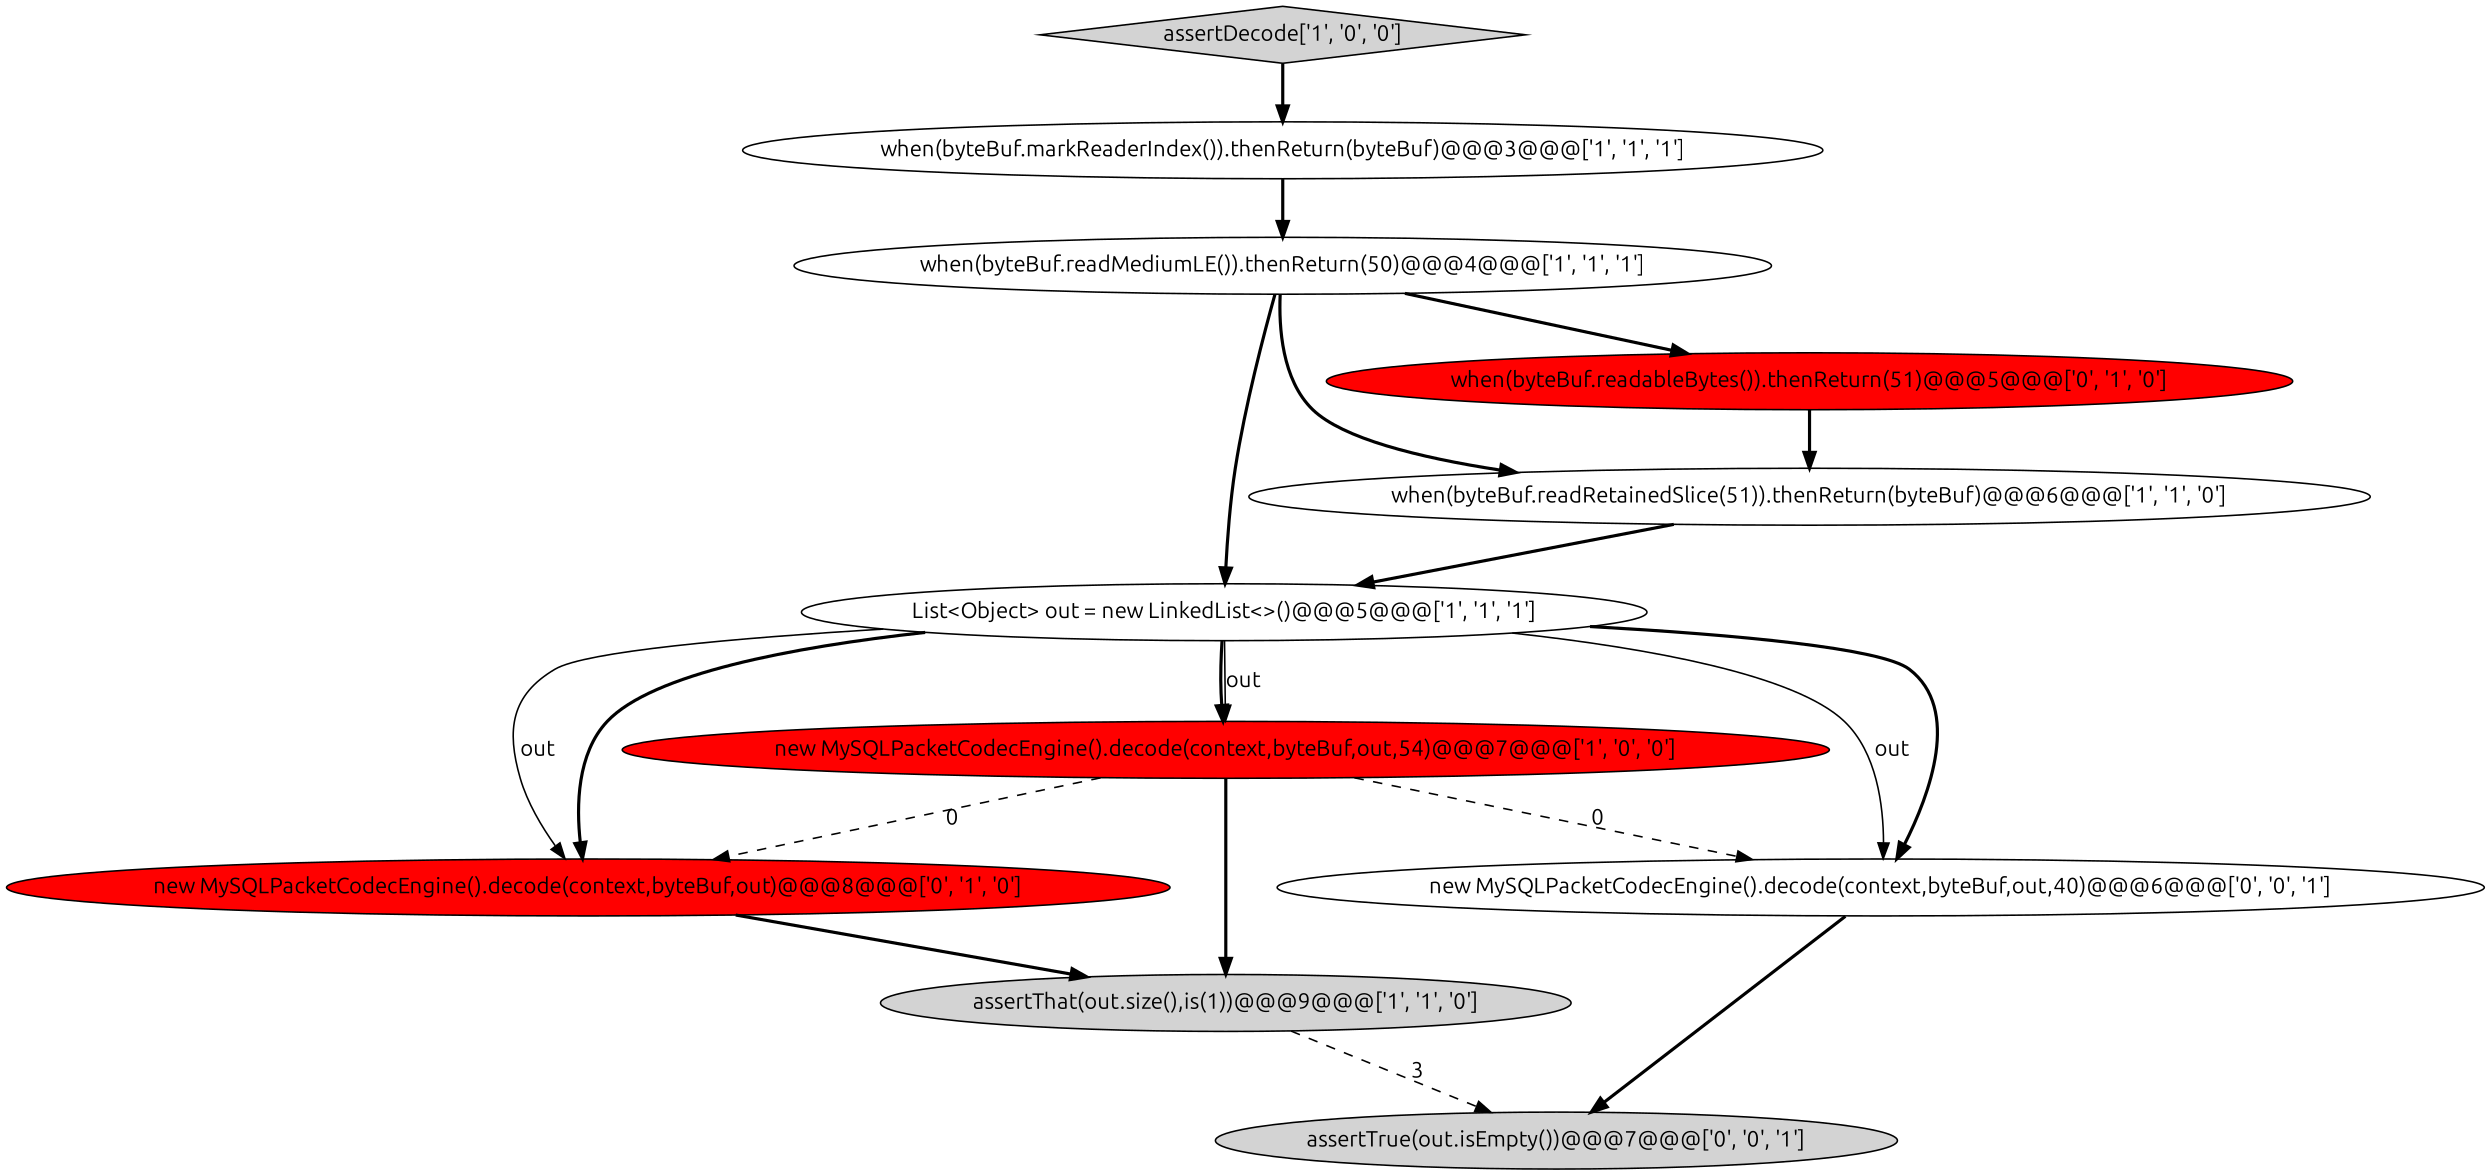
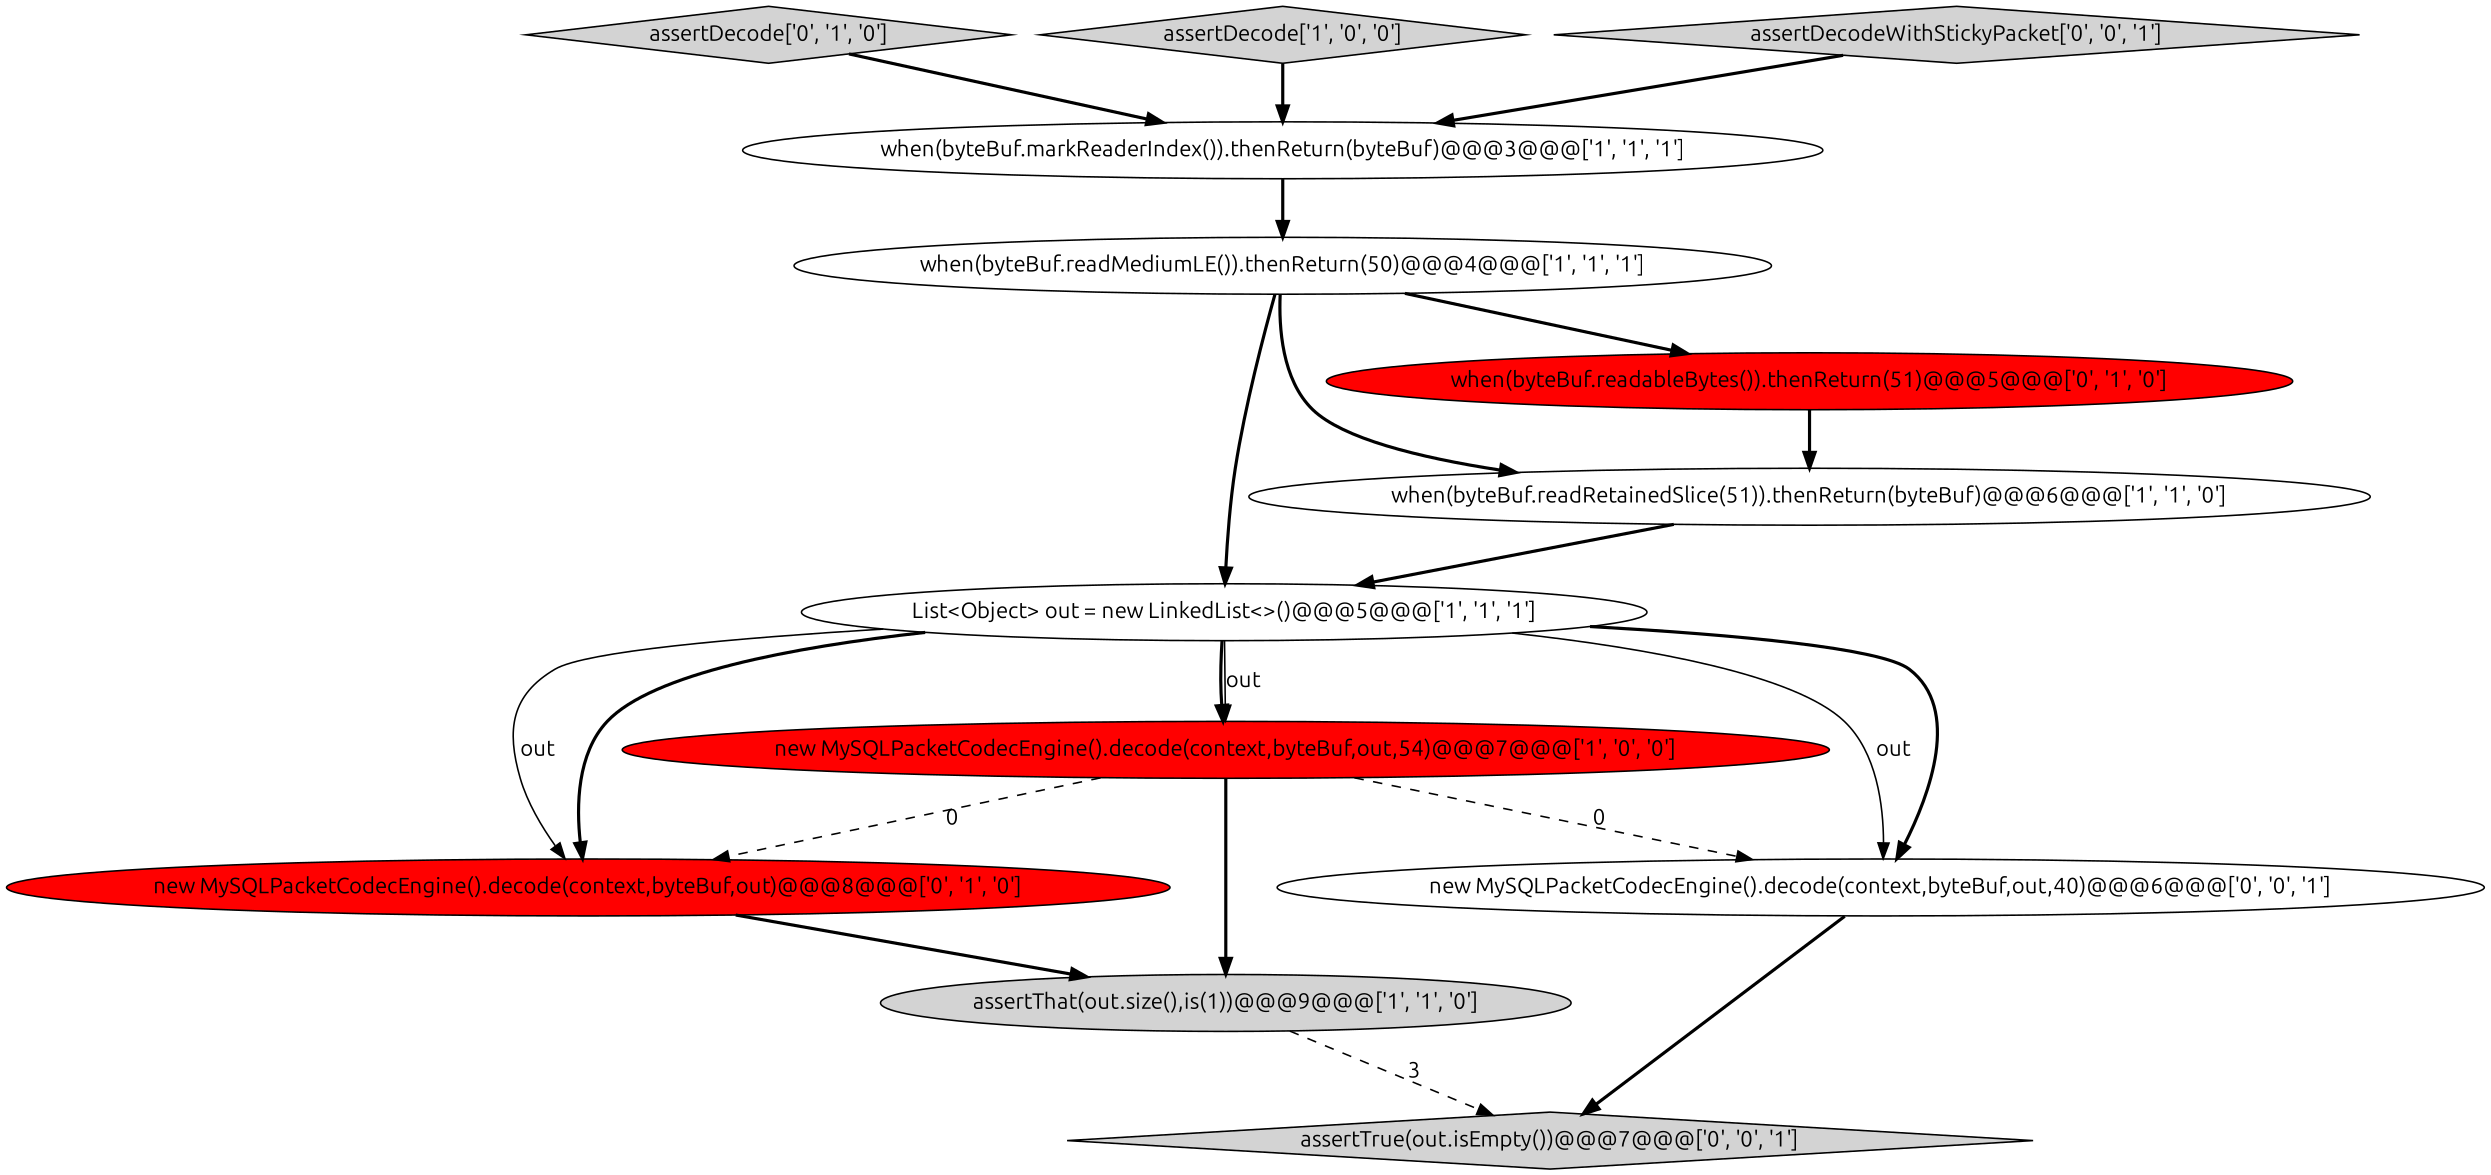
none -> (769, 35)
none -> (1957, 35)
(1556, 1141) -> (1550, 1141)
